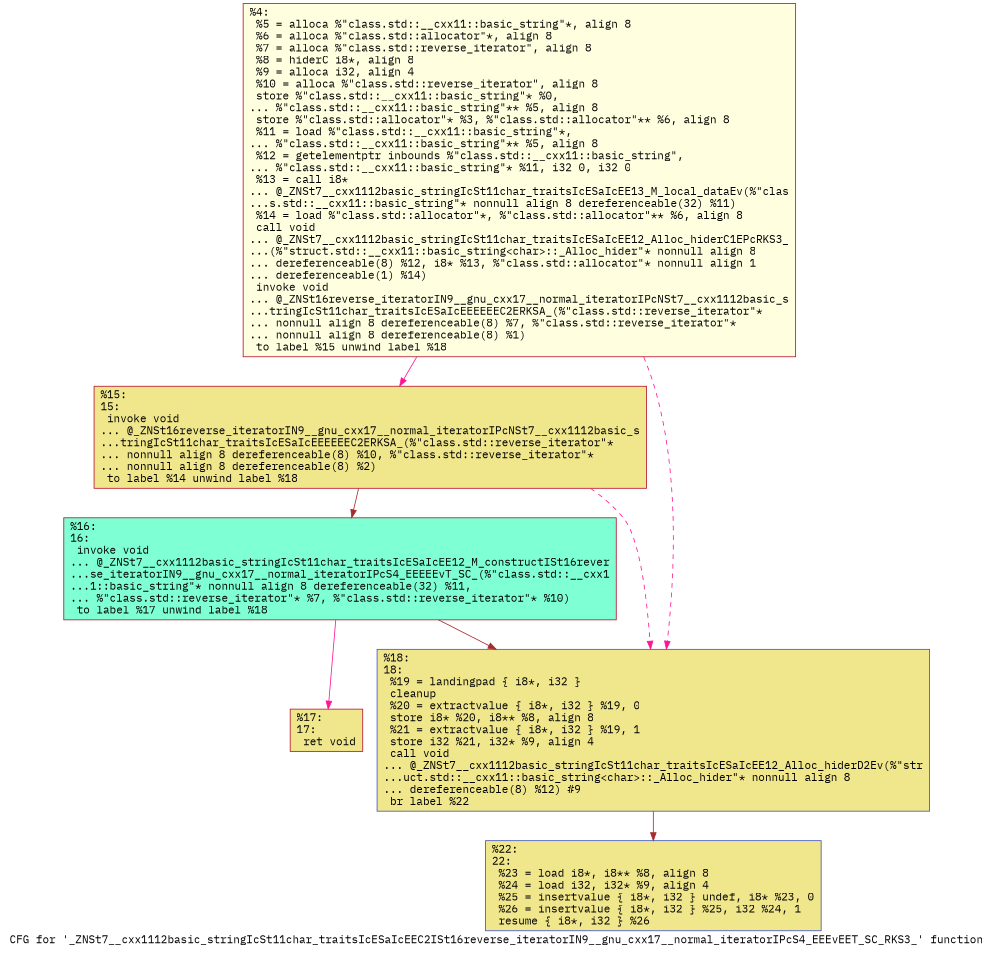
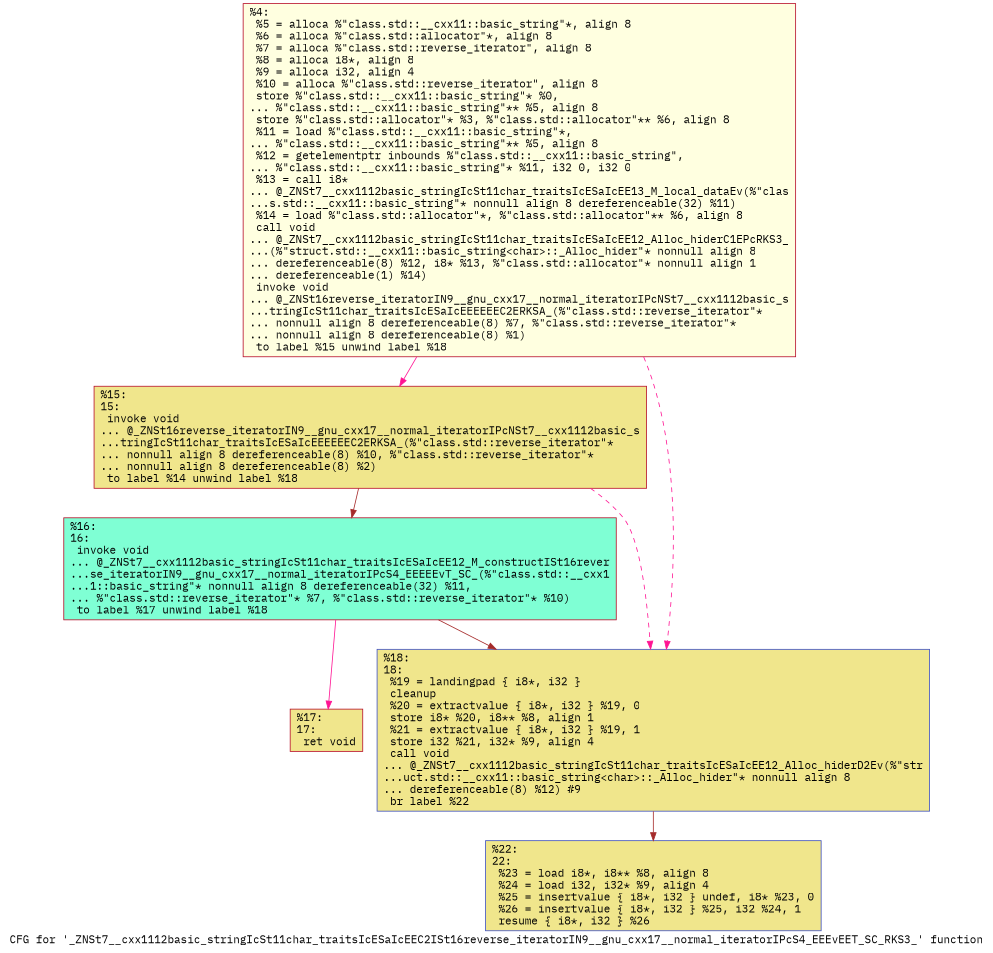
(332, 60) -> (332, 60)
(489, 718) -> (489, 718)
